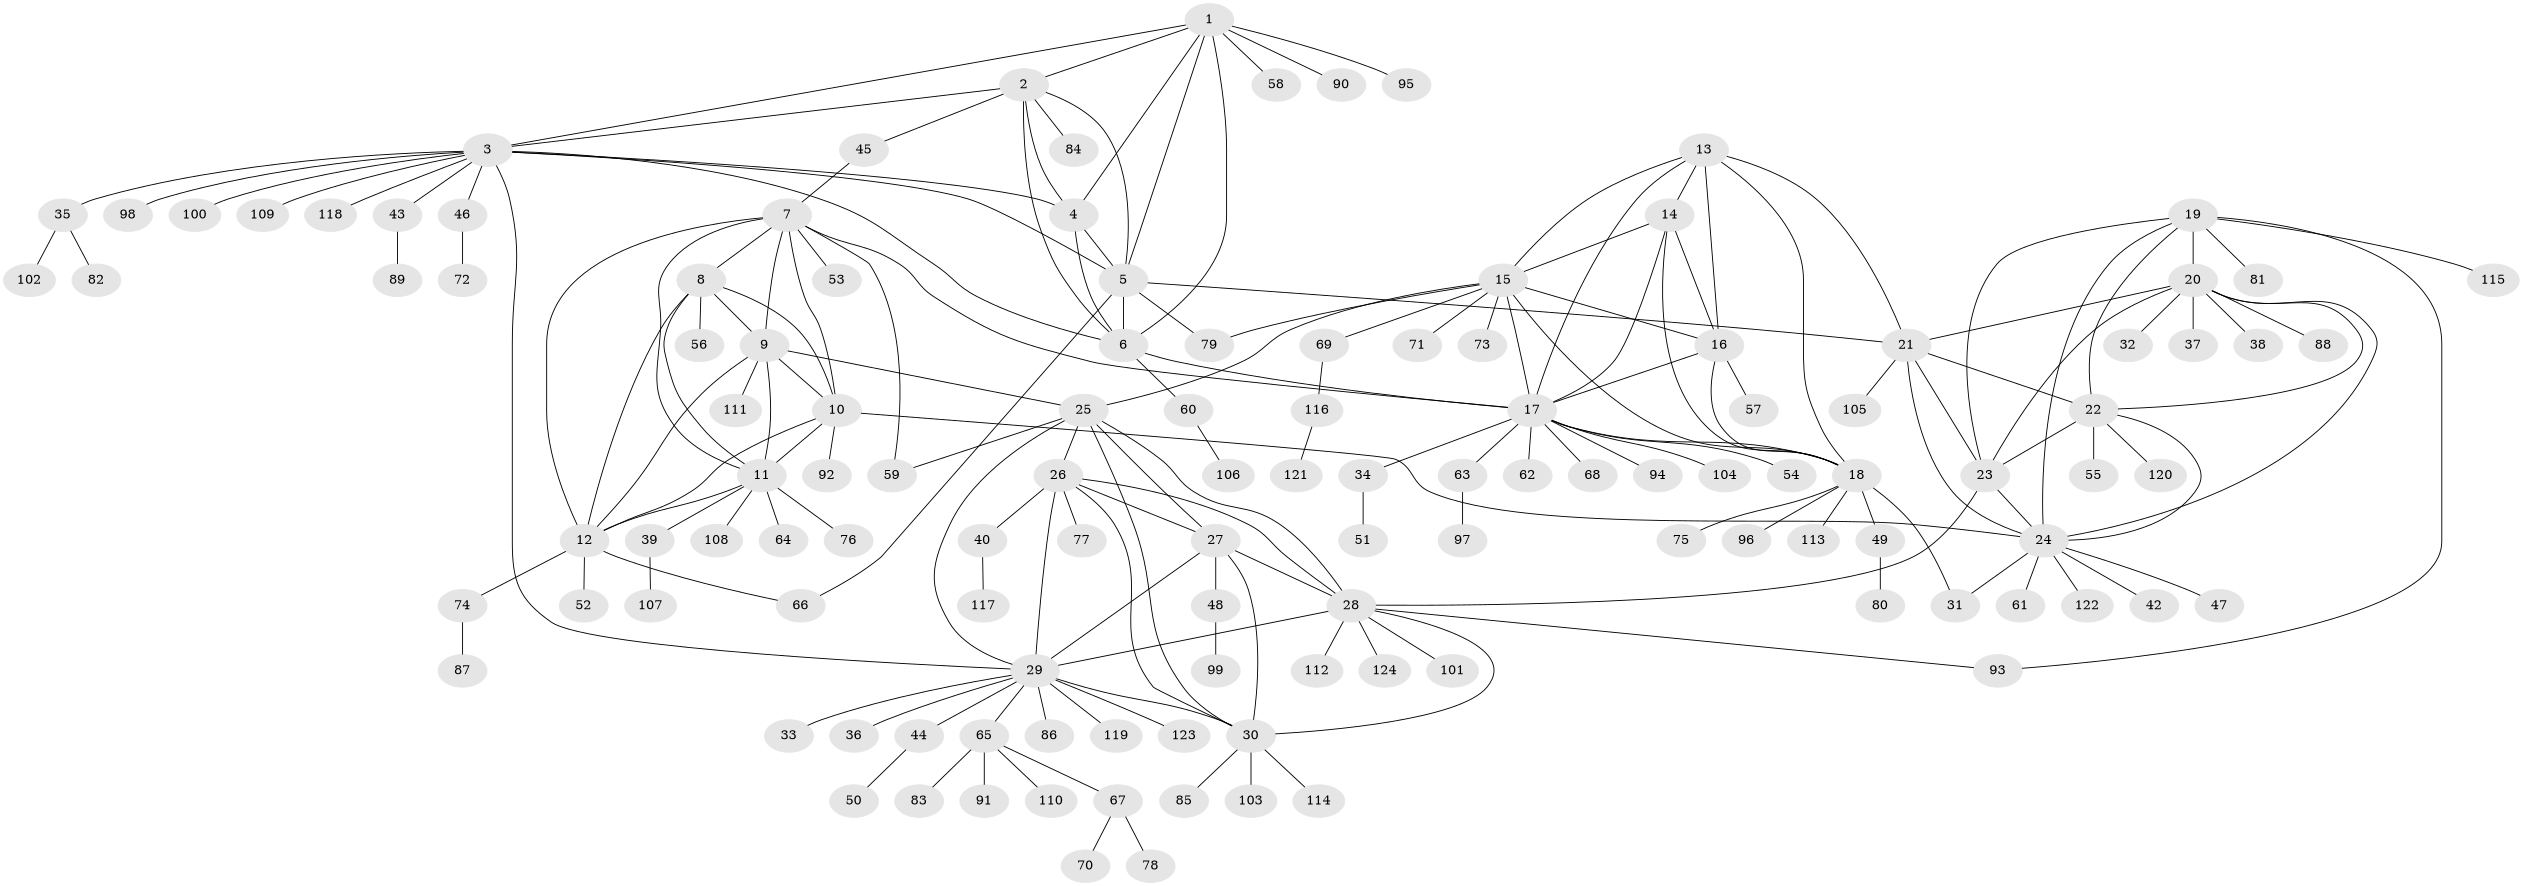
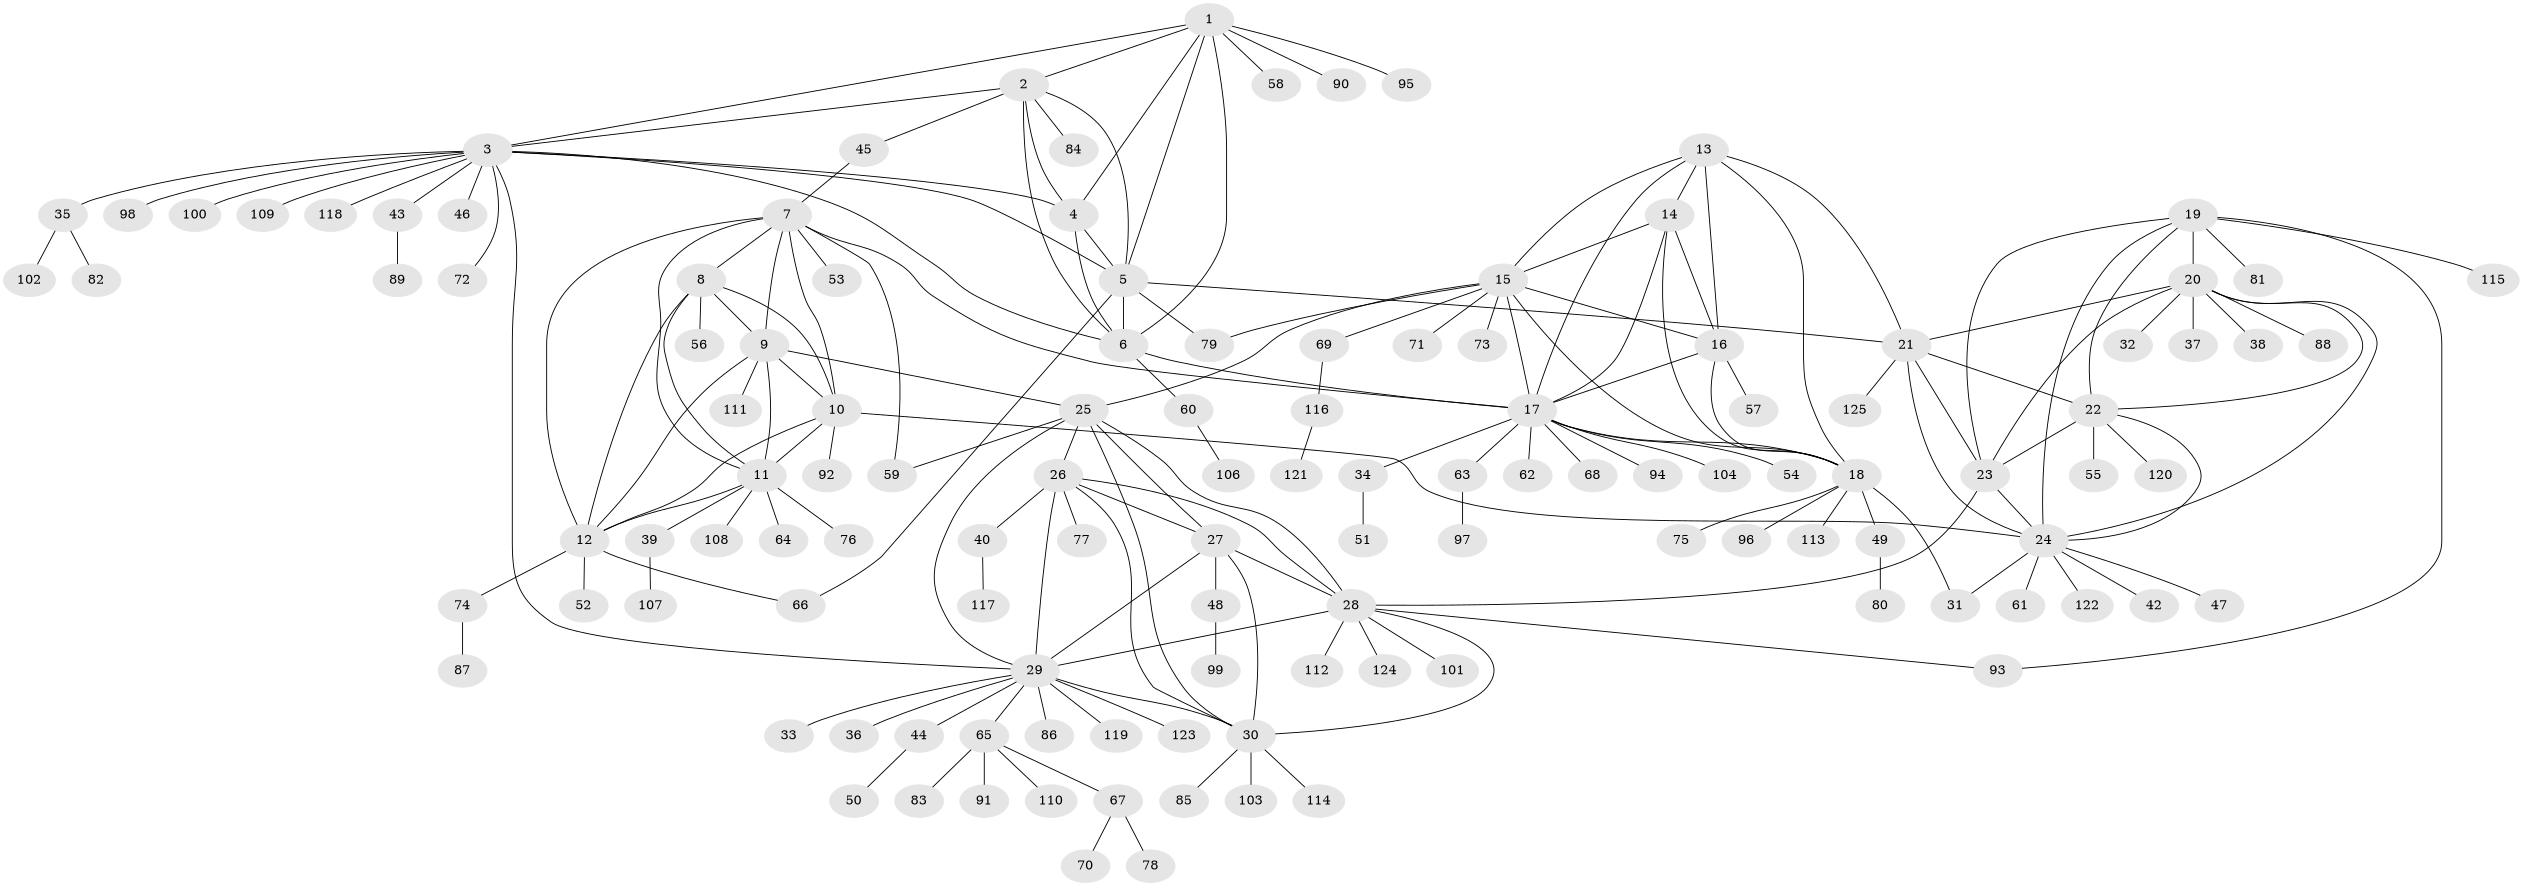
(463, 248) -> (498, 219)
(1855, 410) -> (1855, 410)
